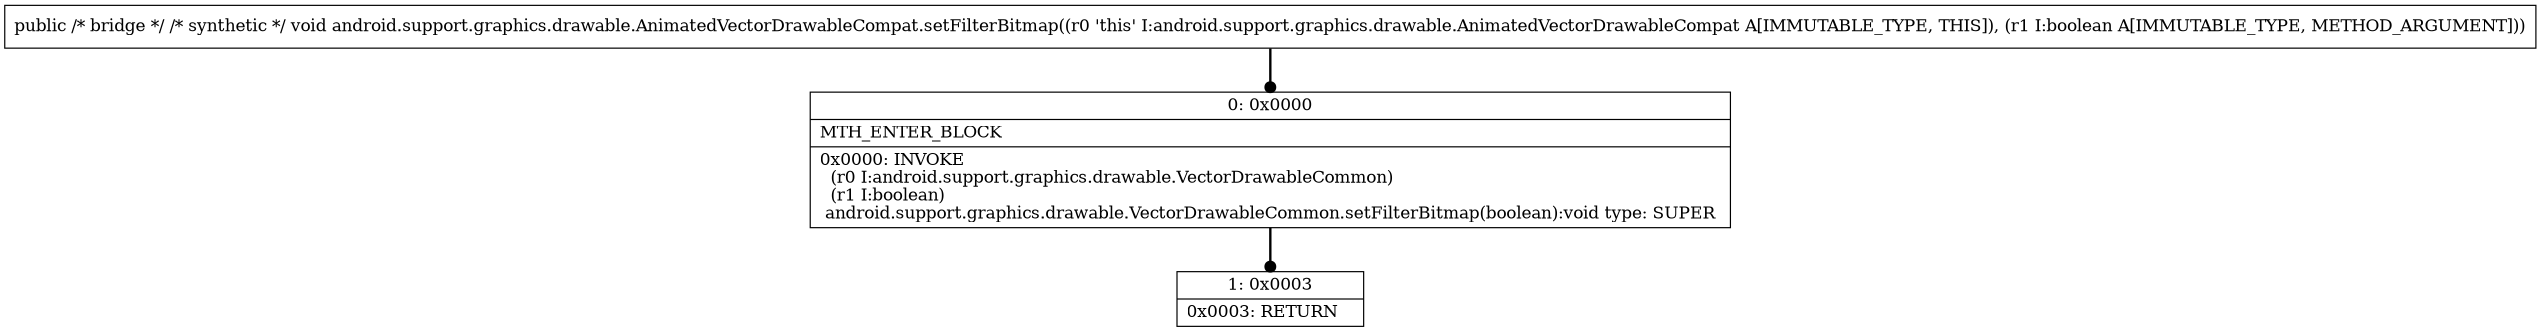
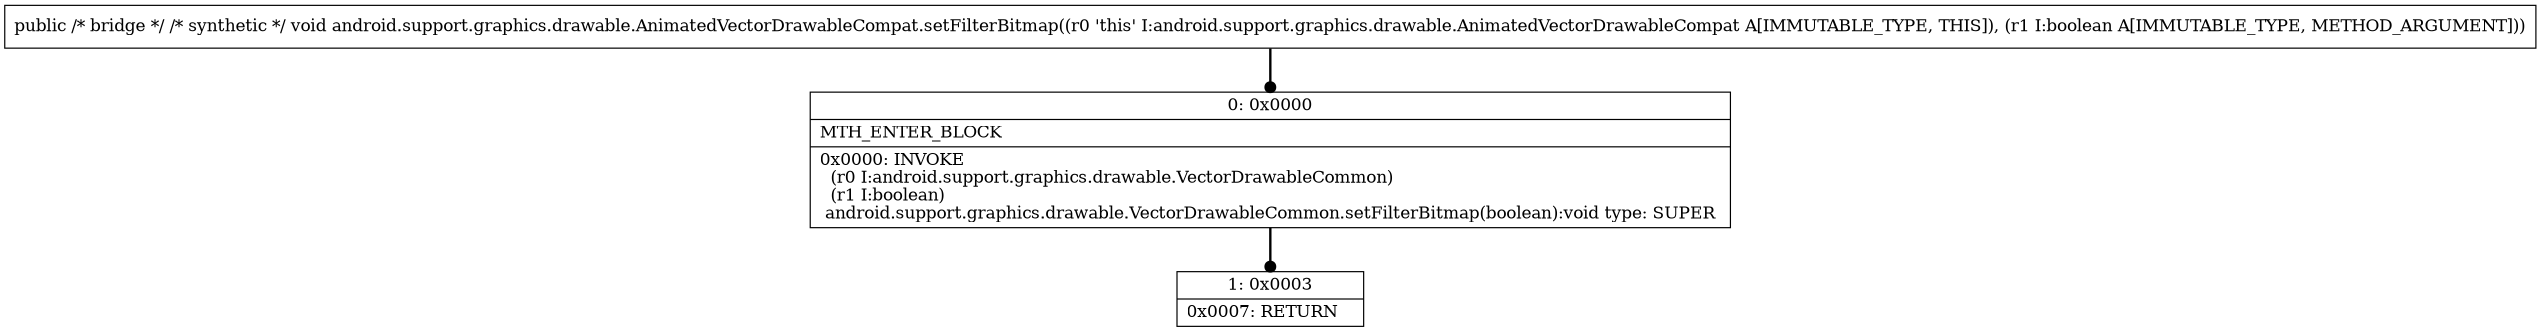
(1270, 312) -> (1270, 312)
